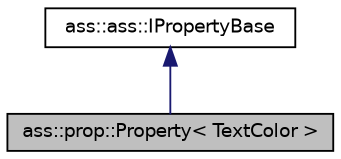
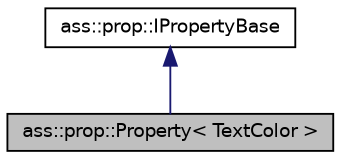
(170, 28) -> (170, 28)
